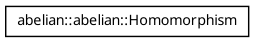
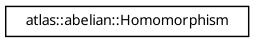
(127, 21) -> (127, 21)
